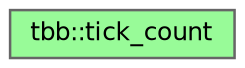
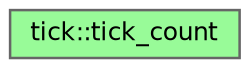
(122, 34) -> (125, 34)
